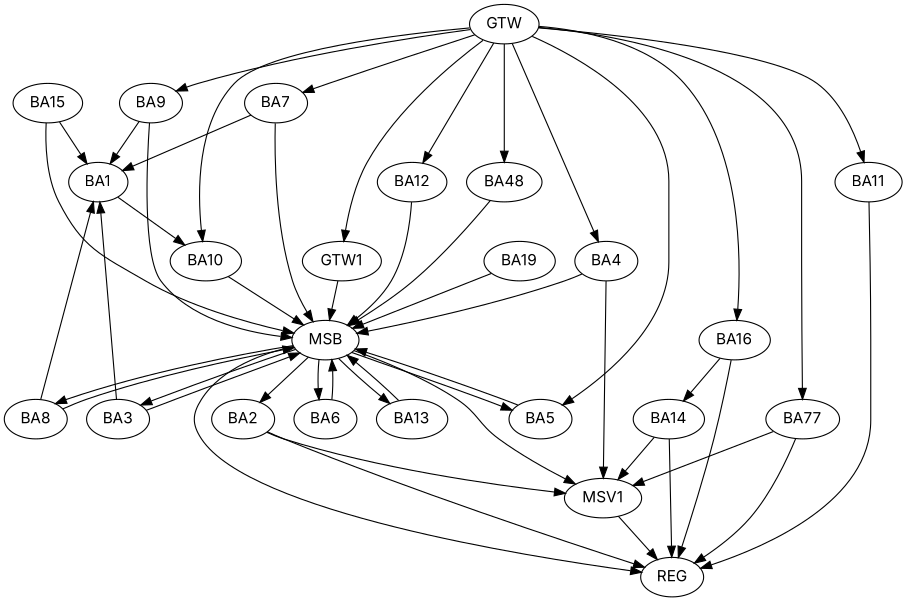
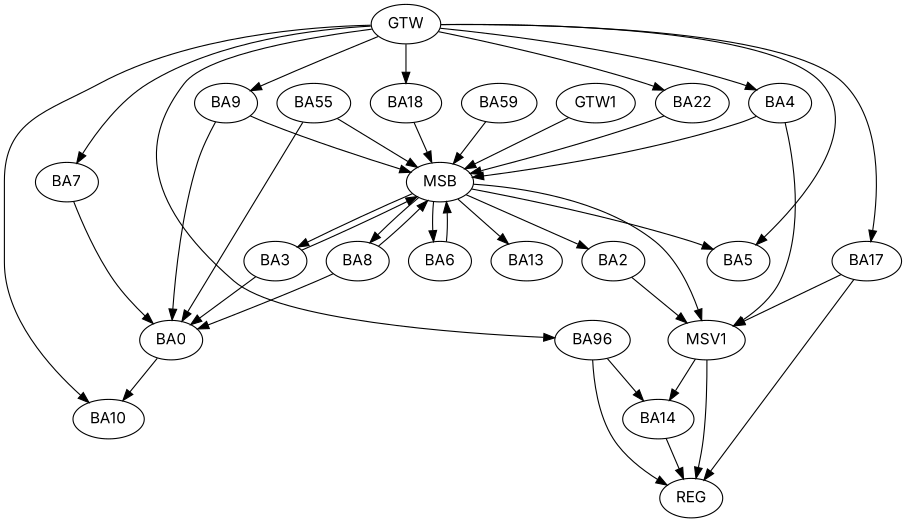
(48, 103) -> (314, 103)
(395, 122) -> none
(98, 182) -> (171, 340)
(412, 182) -> (692, 103)
(504, 182) -> (406, 103)
(869, 182) -> none
(280, 220) -> none
(520, 261) -> (499, 103)
(261, 298) -> none
(735, 340) -> (592, 340)
(378, 381) -> none
(458, 383) -> none
(803, 419) -> (867, 261)
(640, 454) -> (685, 375)
(449, 501) -> none
(334, 510) -> none
